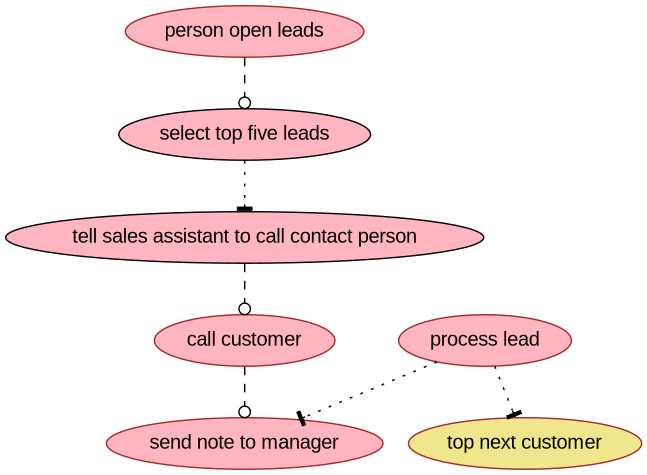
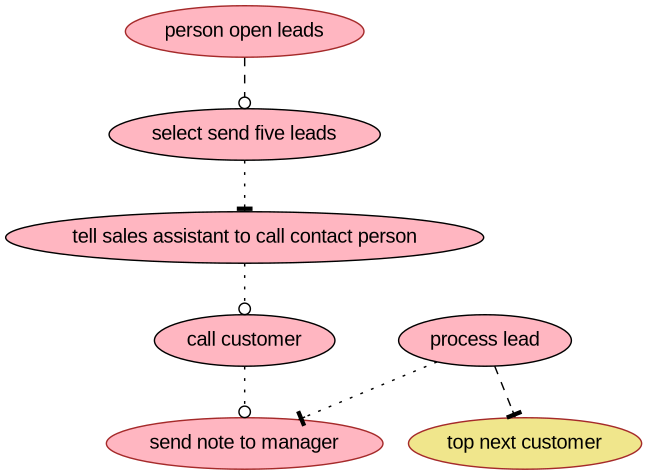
(245, 134) -> (245, 134)
(245, 283) -> (245, 283)
(245, 340) -> (245, 340)
(485, 340) -> (485, 340)
(245, 386) -> (245, 386)
(504, 388) -> (504, 388)
